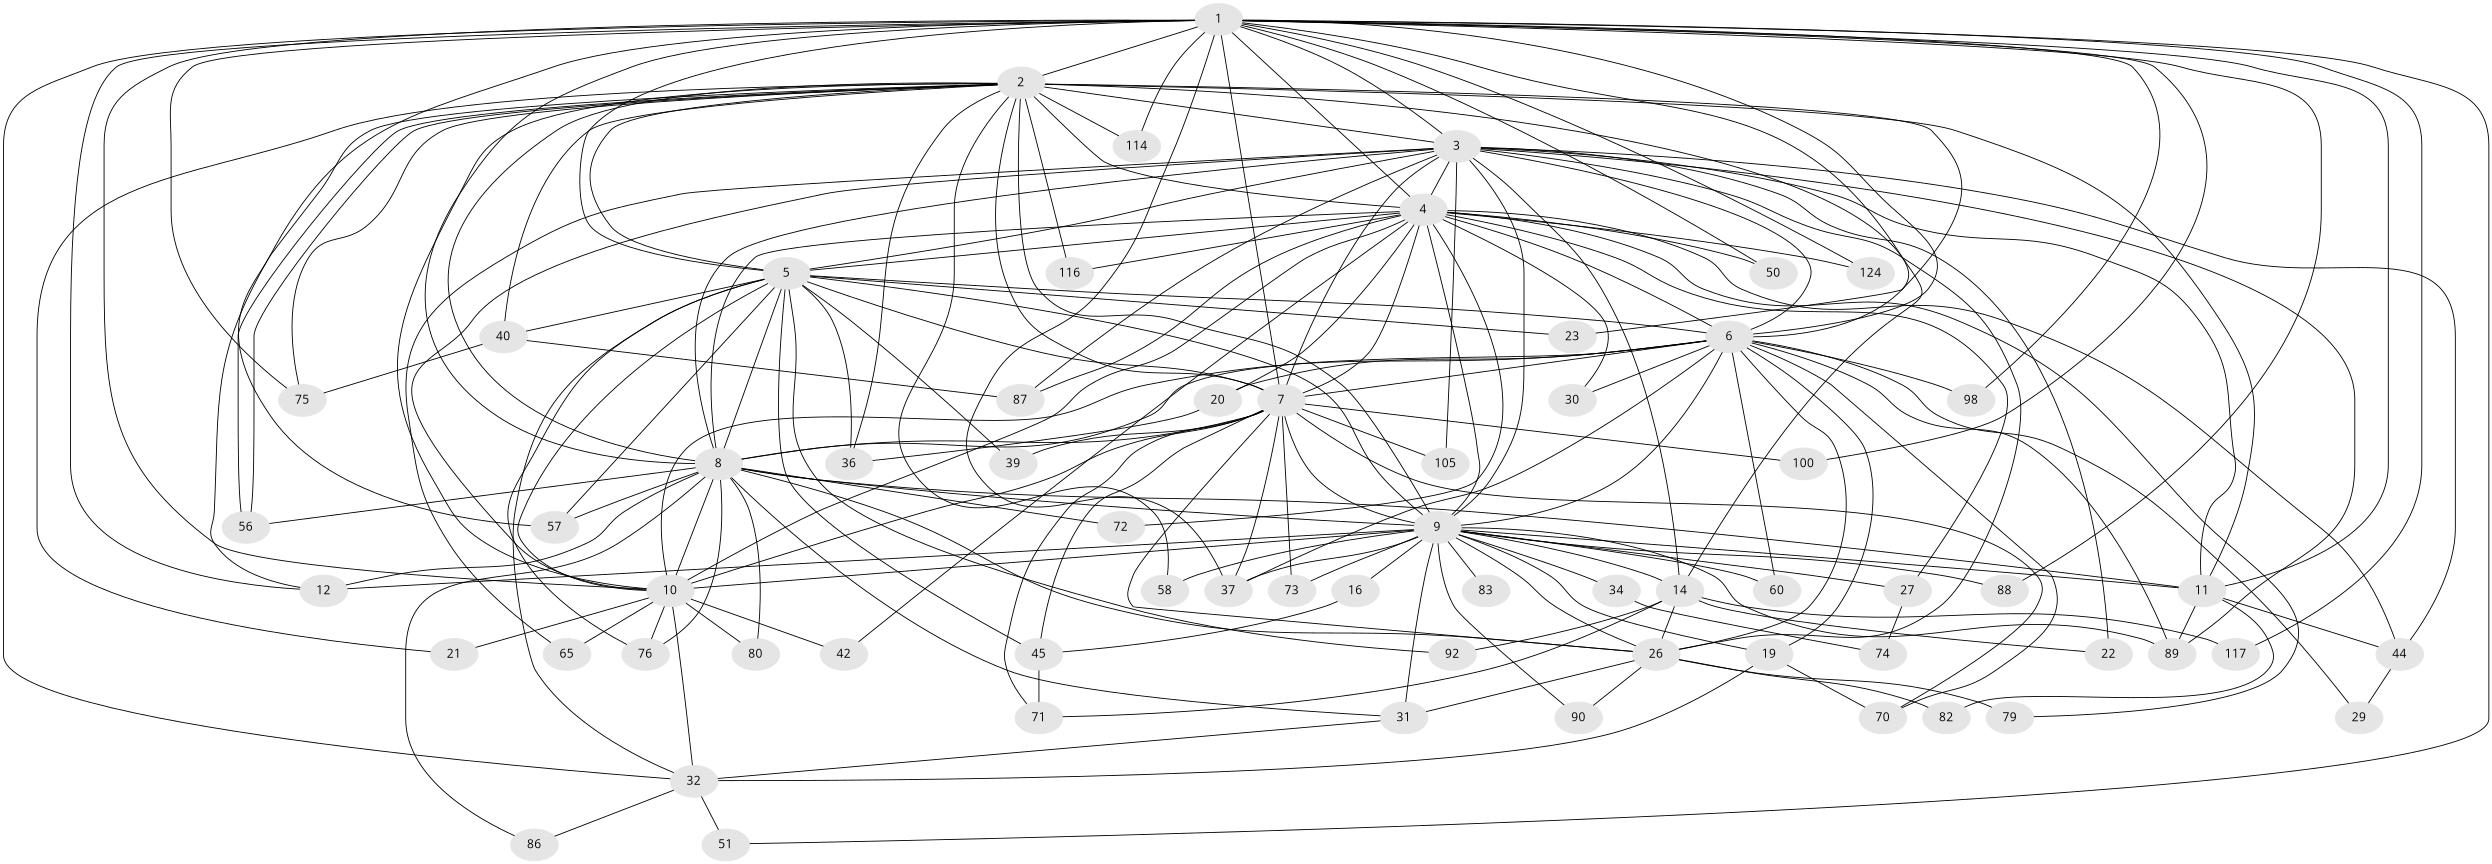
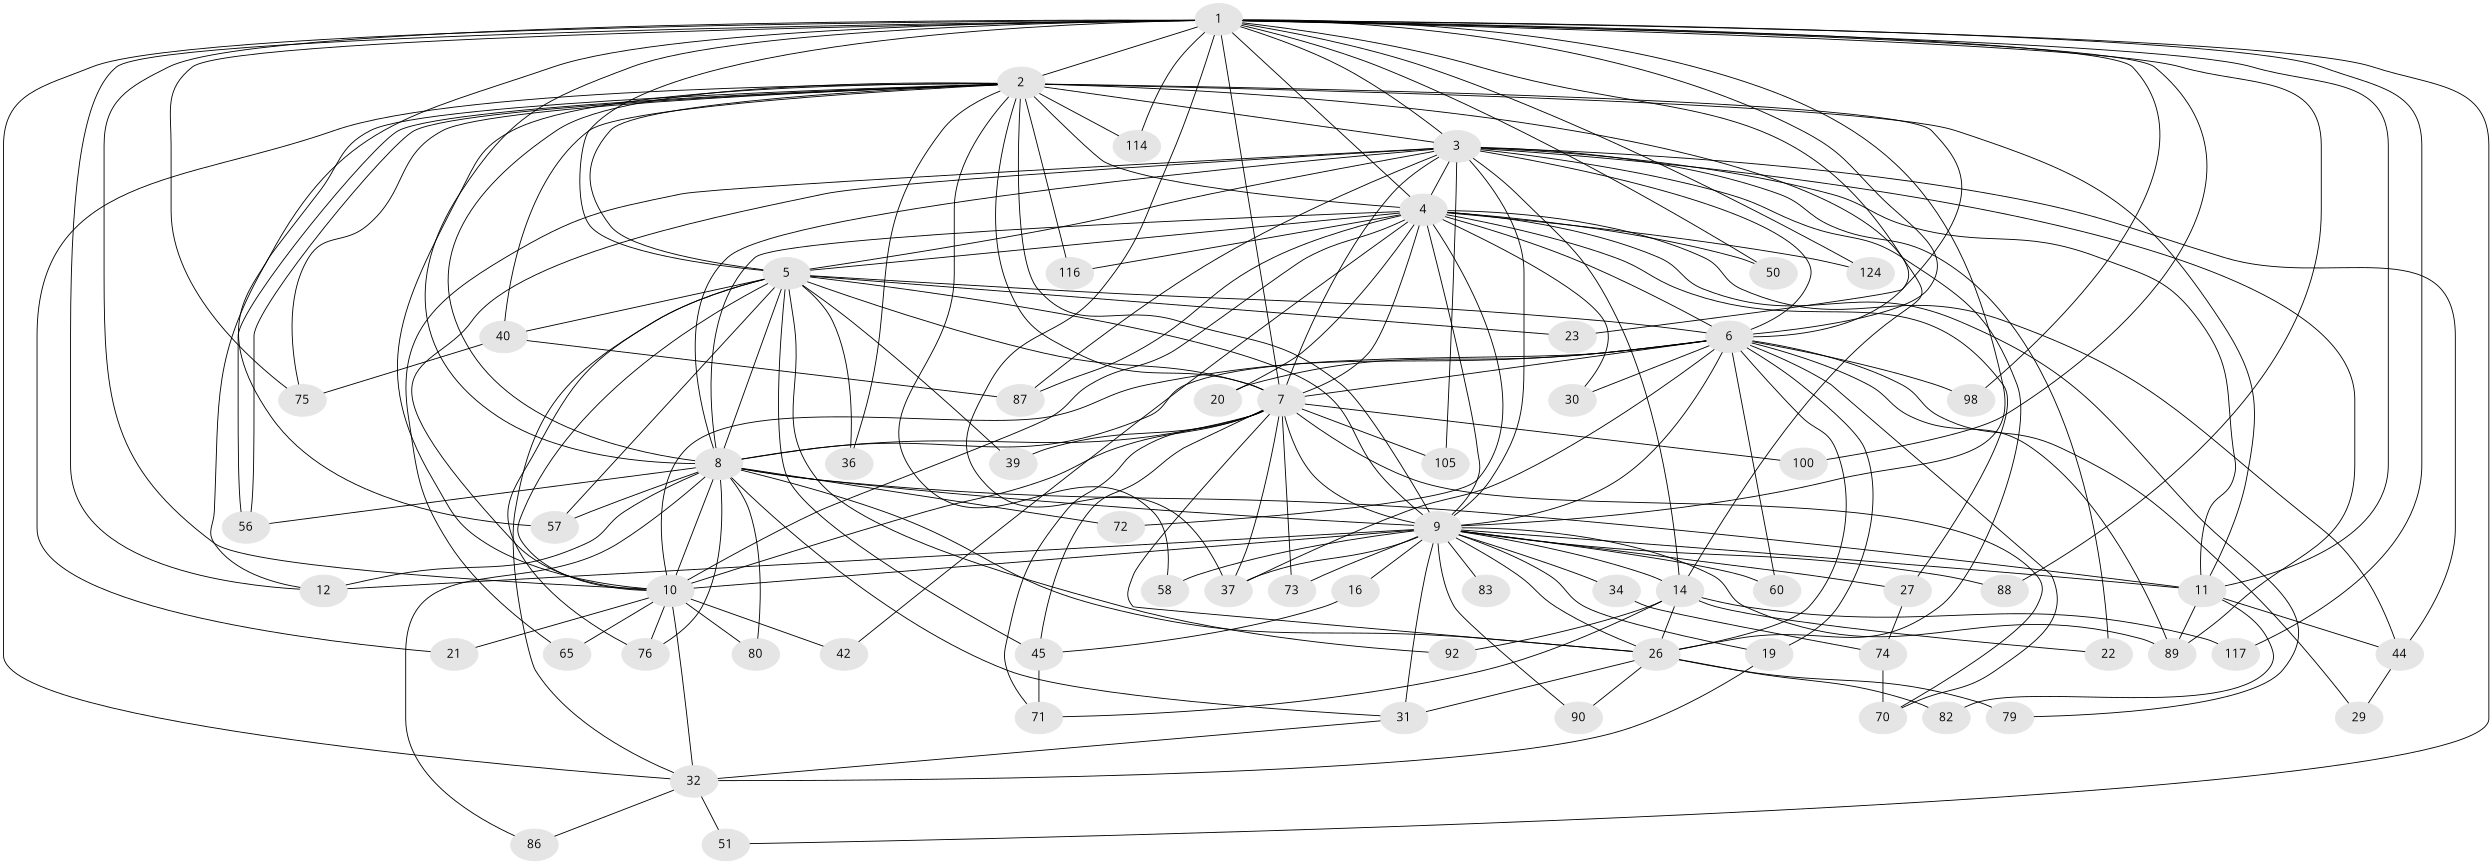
none -> (1964, 262)
(955, 451) -> none
(1830, 688) -> (1883, 686)
